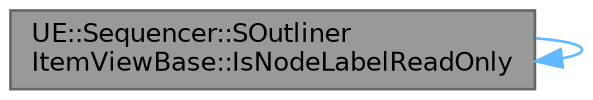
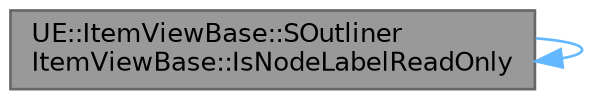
(273, 50) -> (273, 50)
